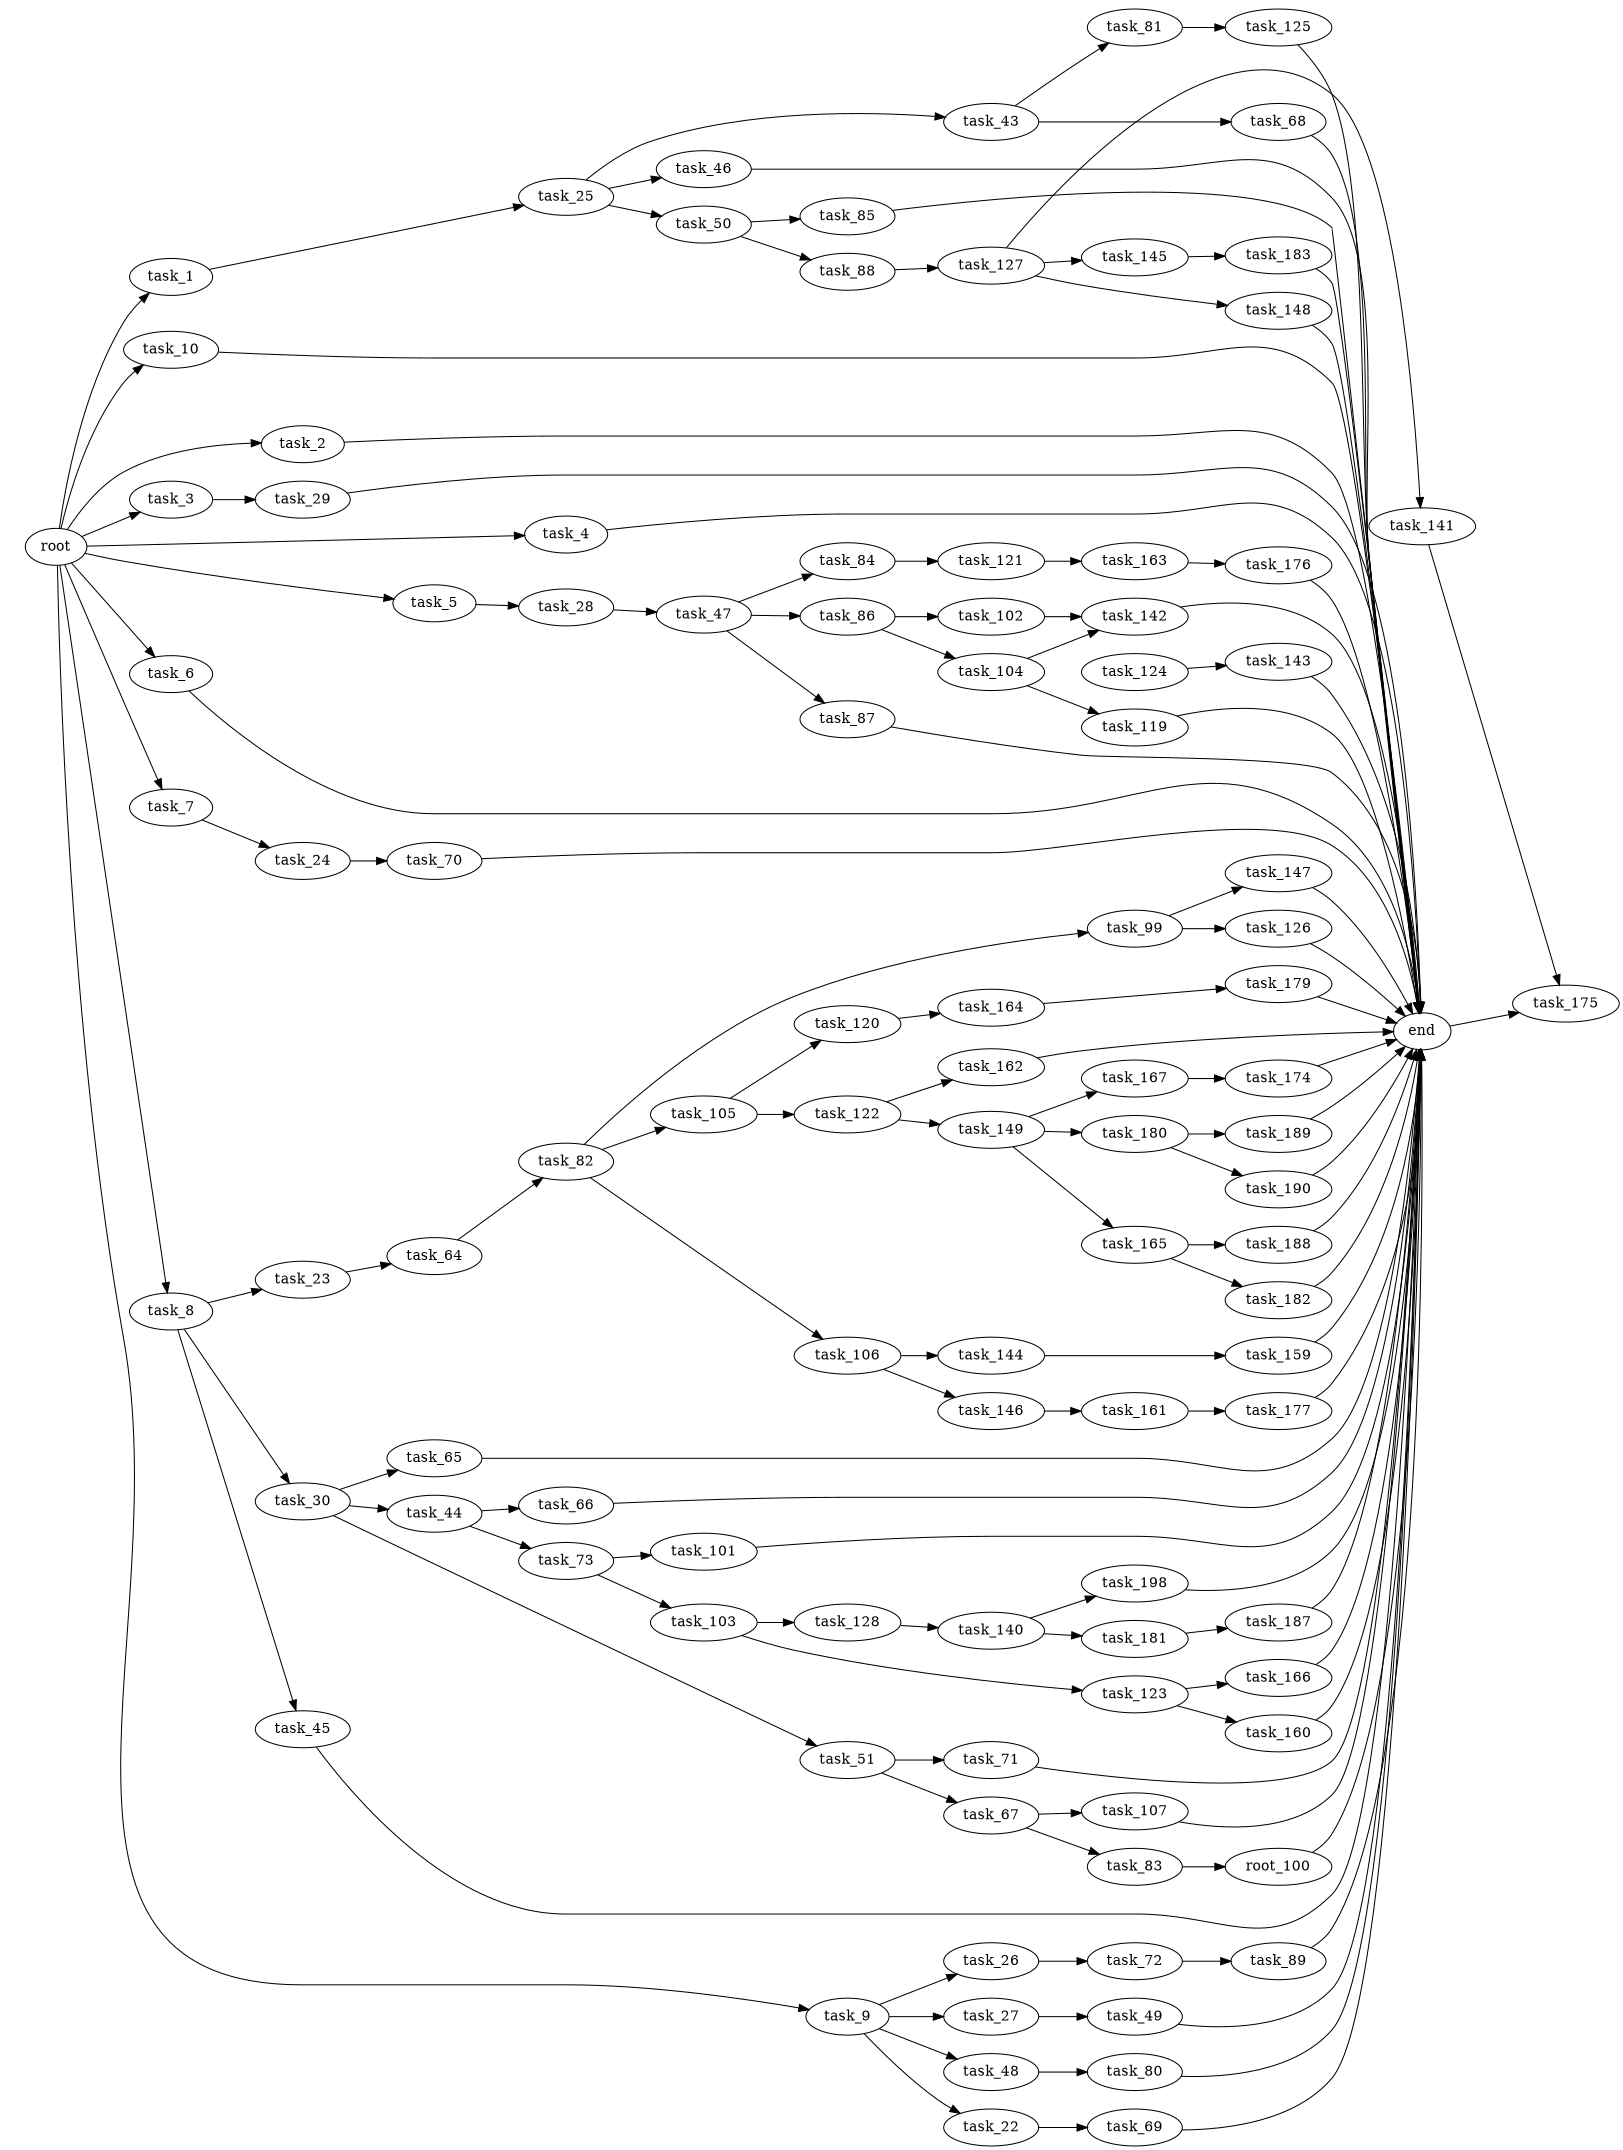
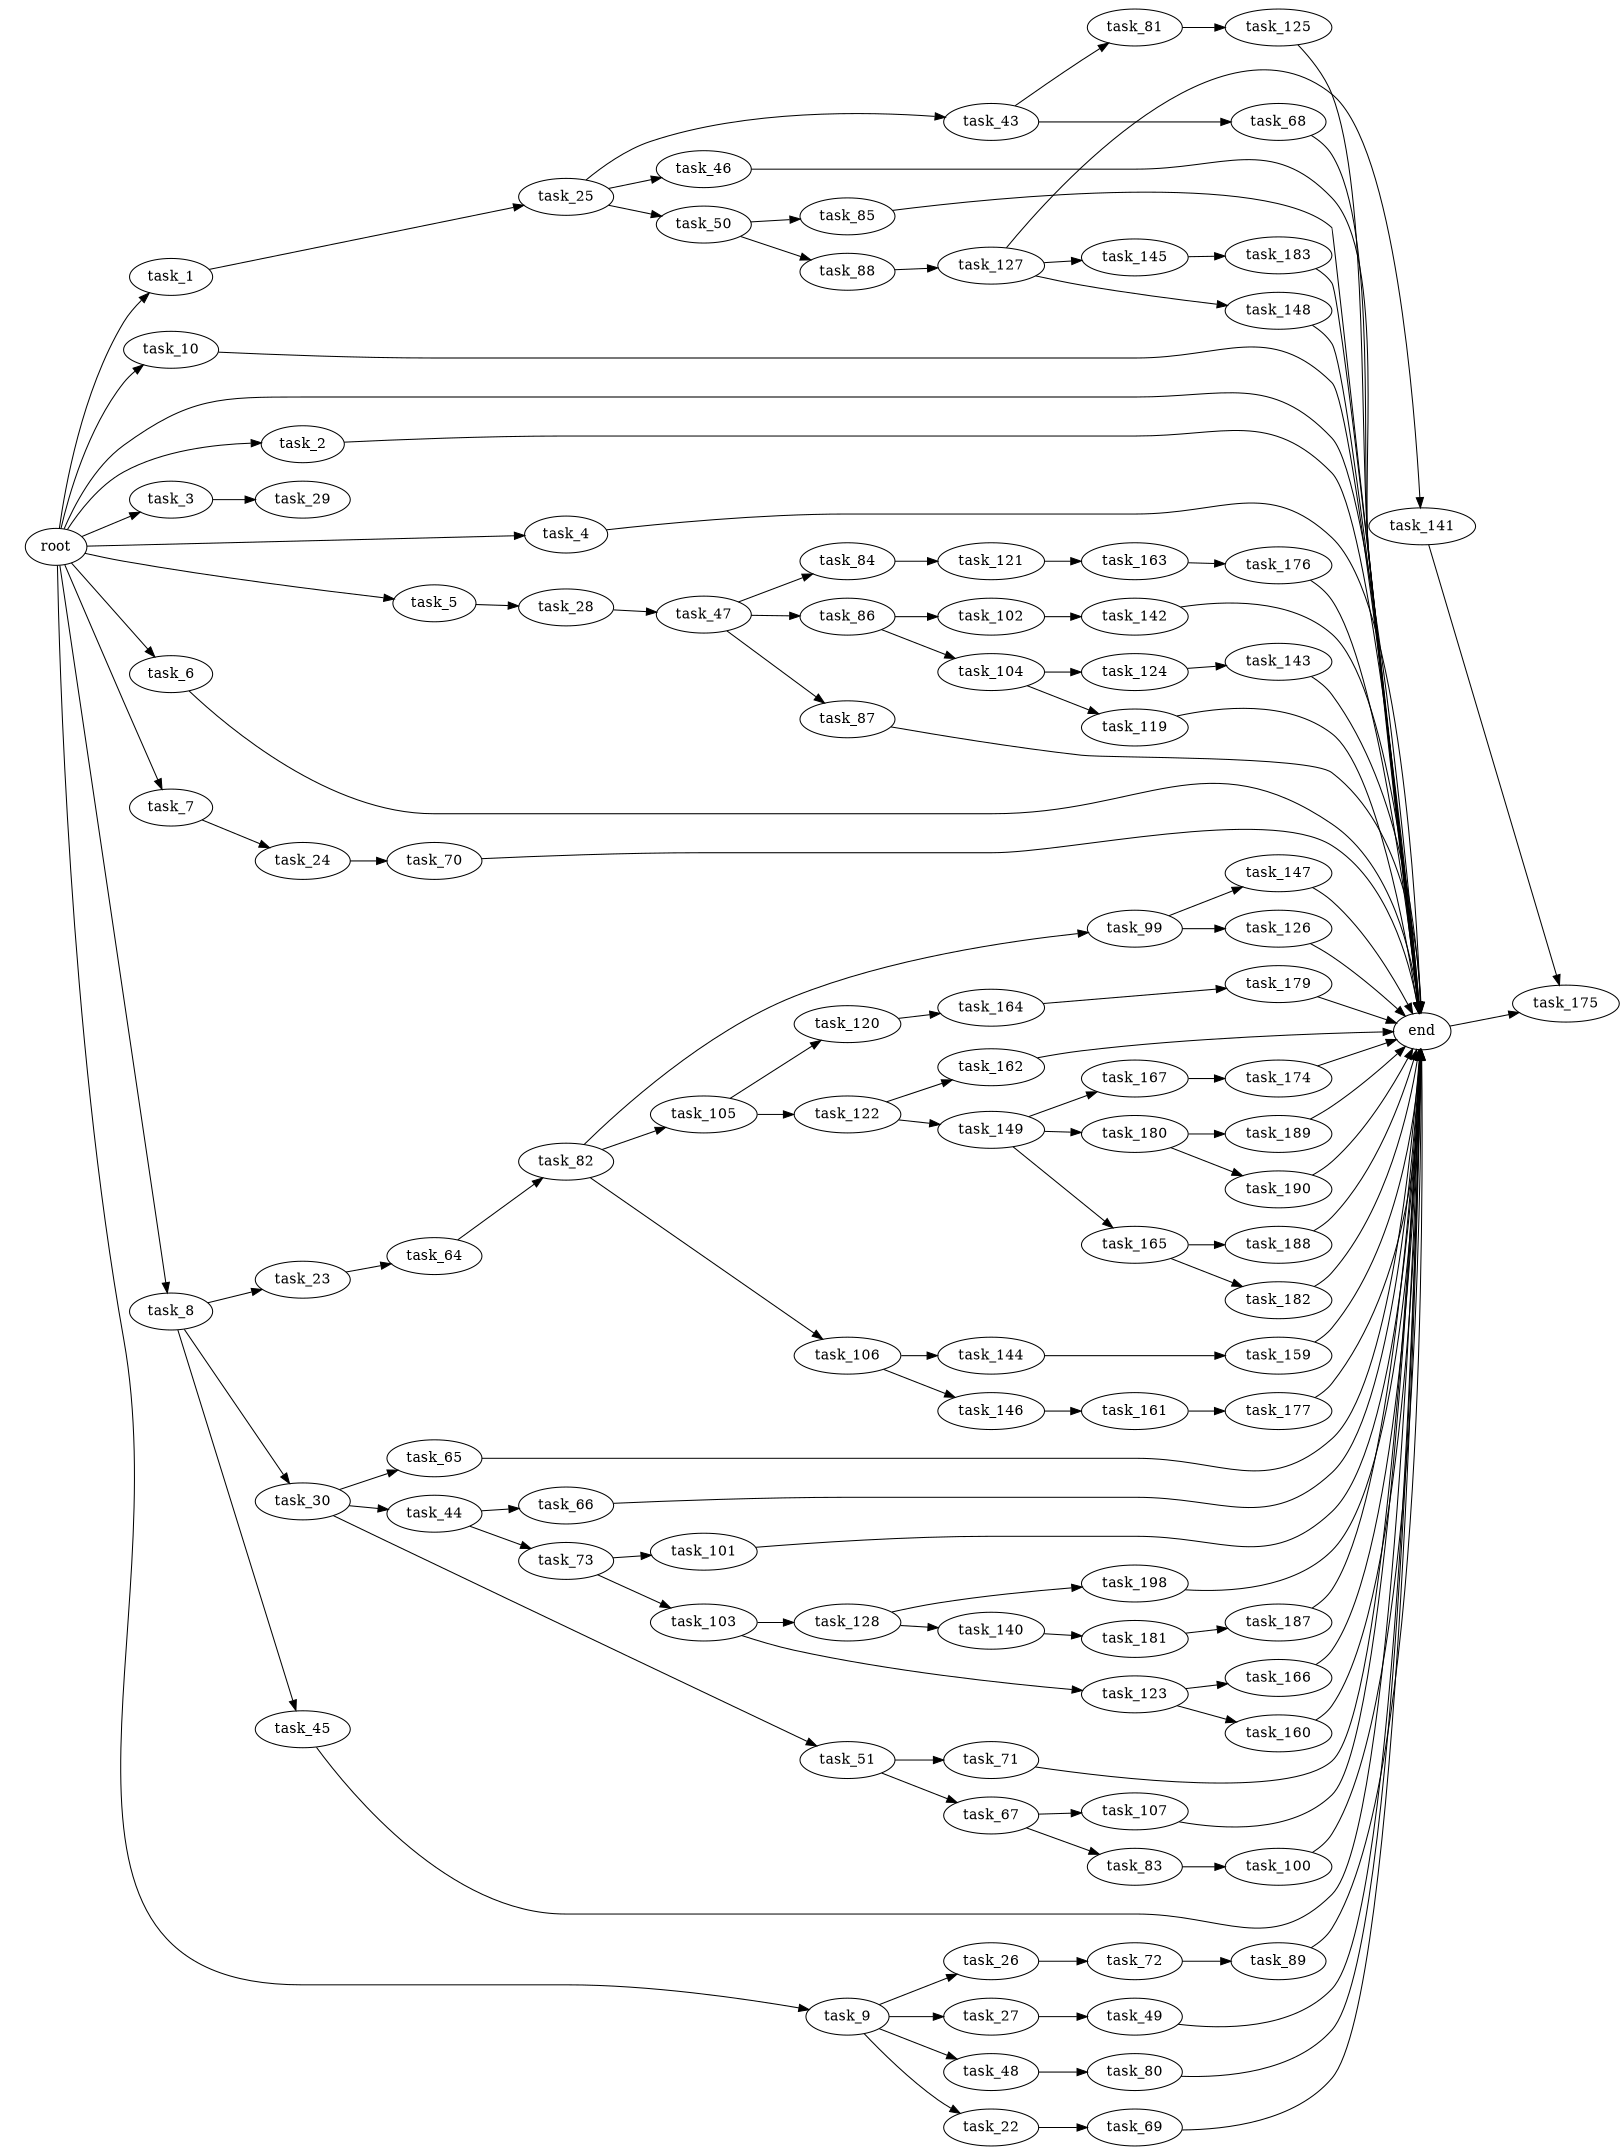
(1099, 475) -> (964, 397)
(1058, 646) -> (1058, 672)
(1058, 1609) -> (981, 1597)
(1279, 1867) -> (1279, 1867)
